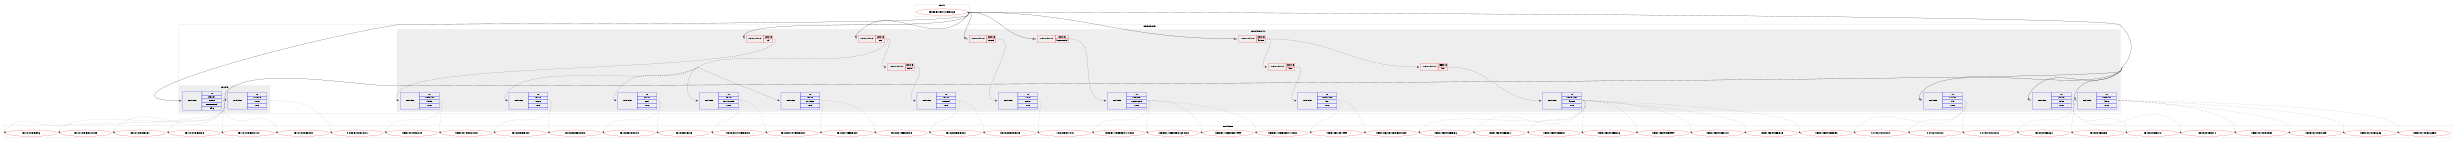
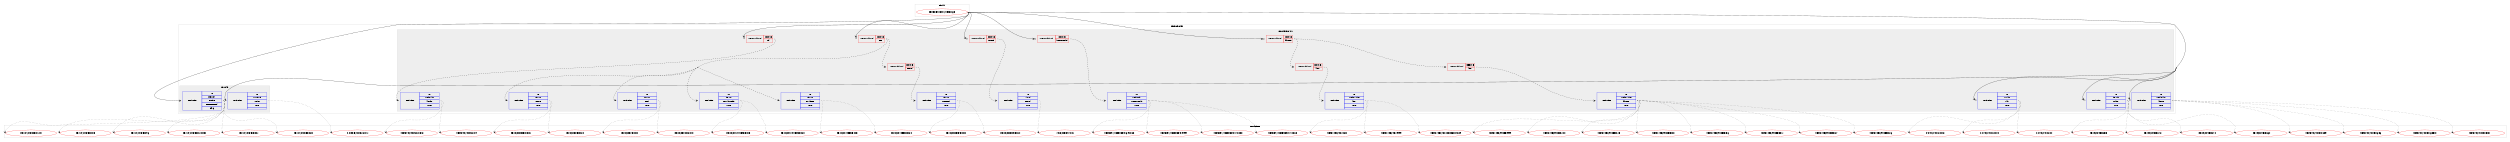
none -> (1337, 133)
